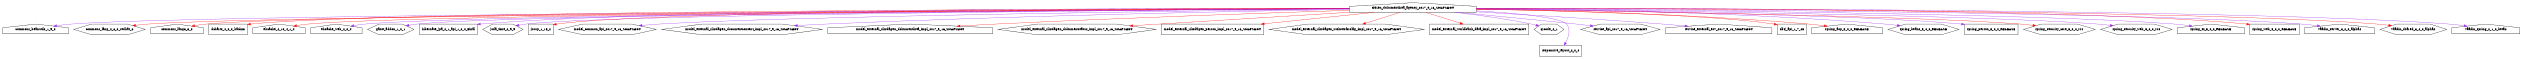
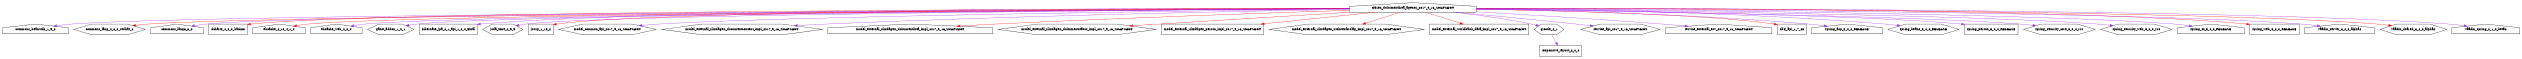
(772, 12) -> (772, 12)
(1650, 14) -> (1650, 14)
(1755, 14) -> (1755, 14)
(1549, 18) -> (1554, 39)
